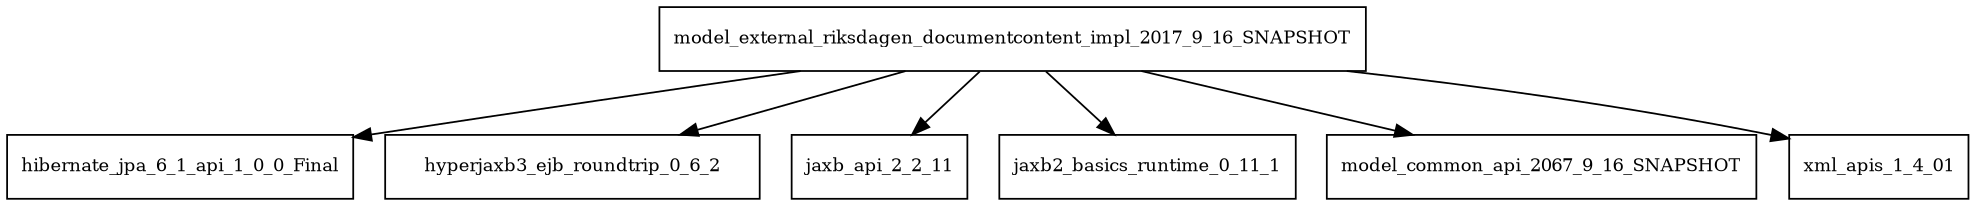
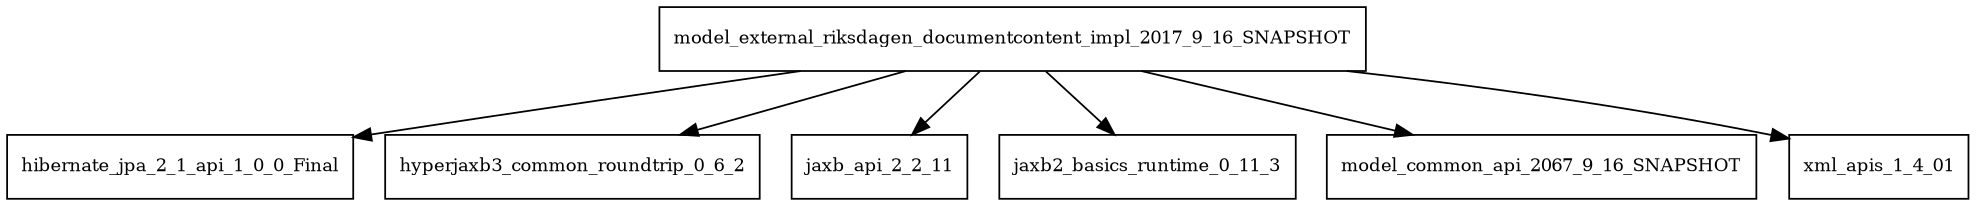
(180, 167) -> (180, 167)
(572, 167) -> (572, 167)
(1148, 167) -> (1148, 167)
